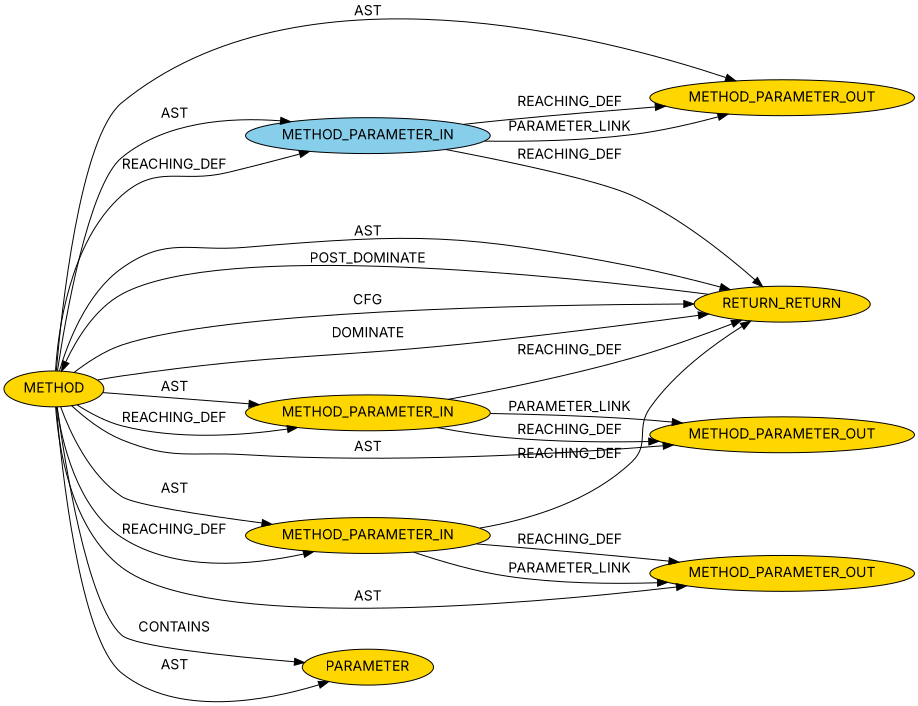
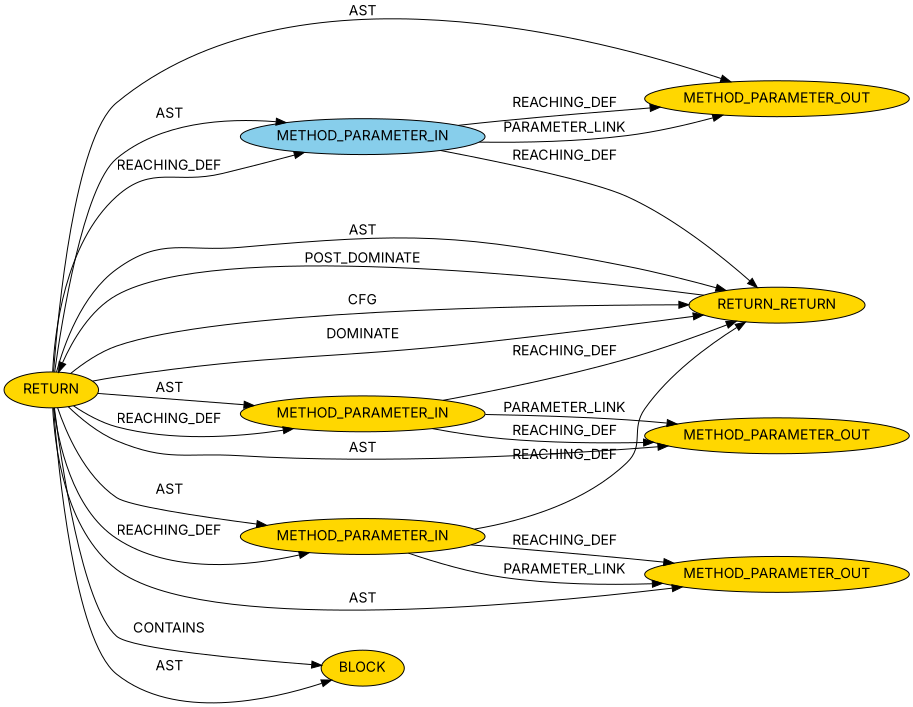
(54, 389) -> (51, 390)
(368, 667) -> (363, 668)
